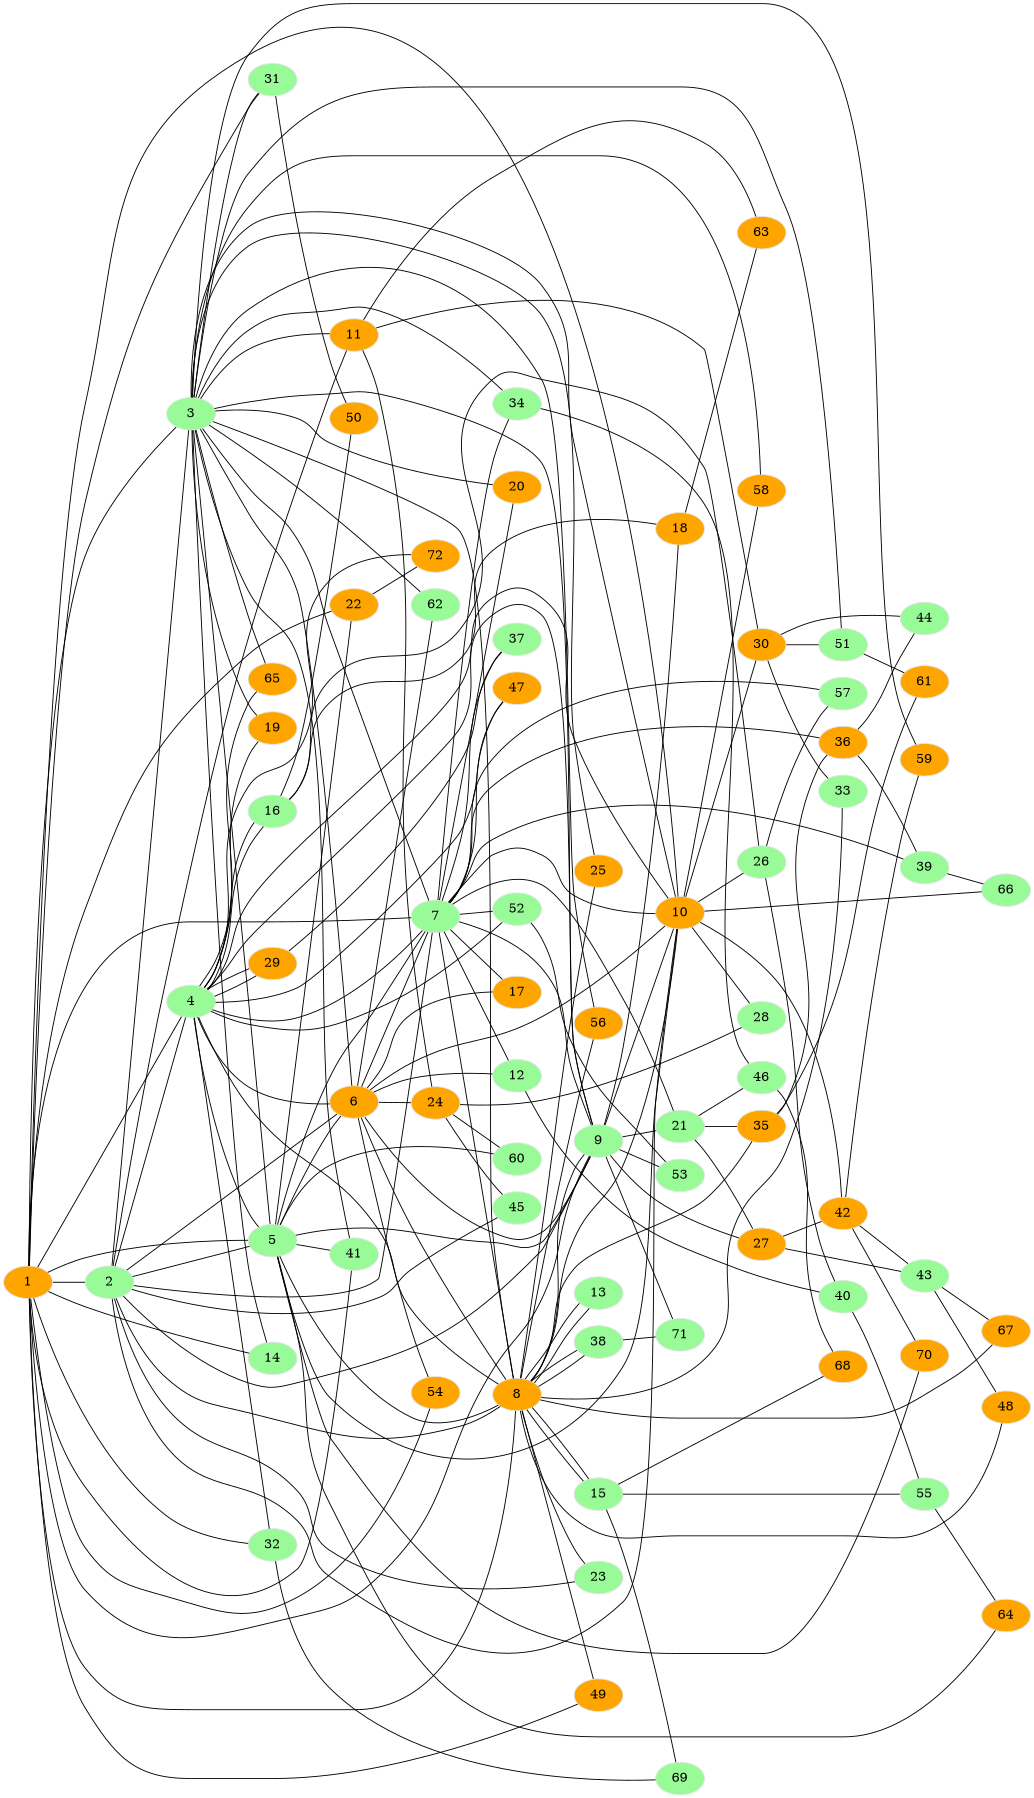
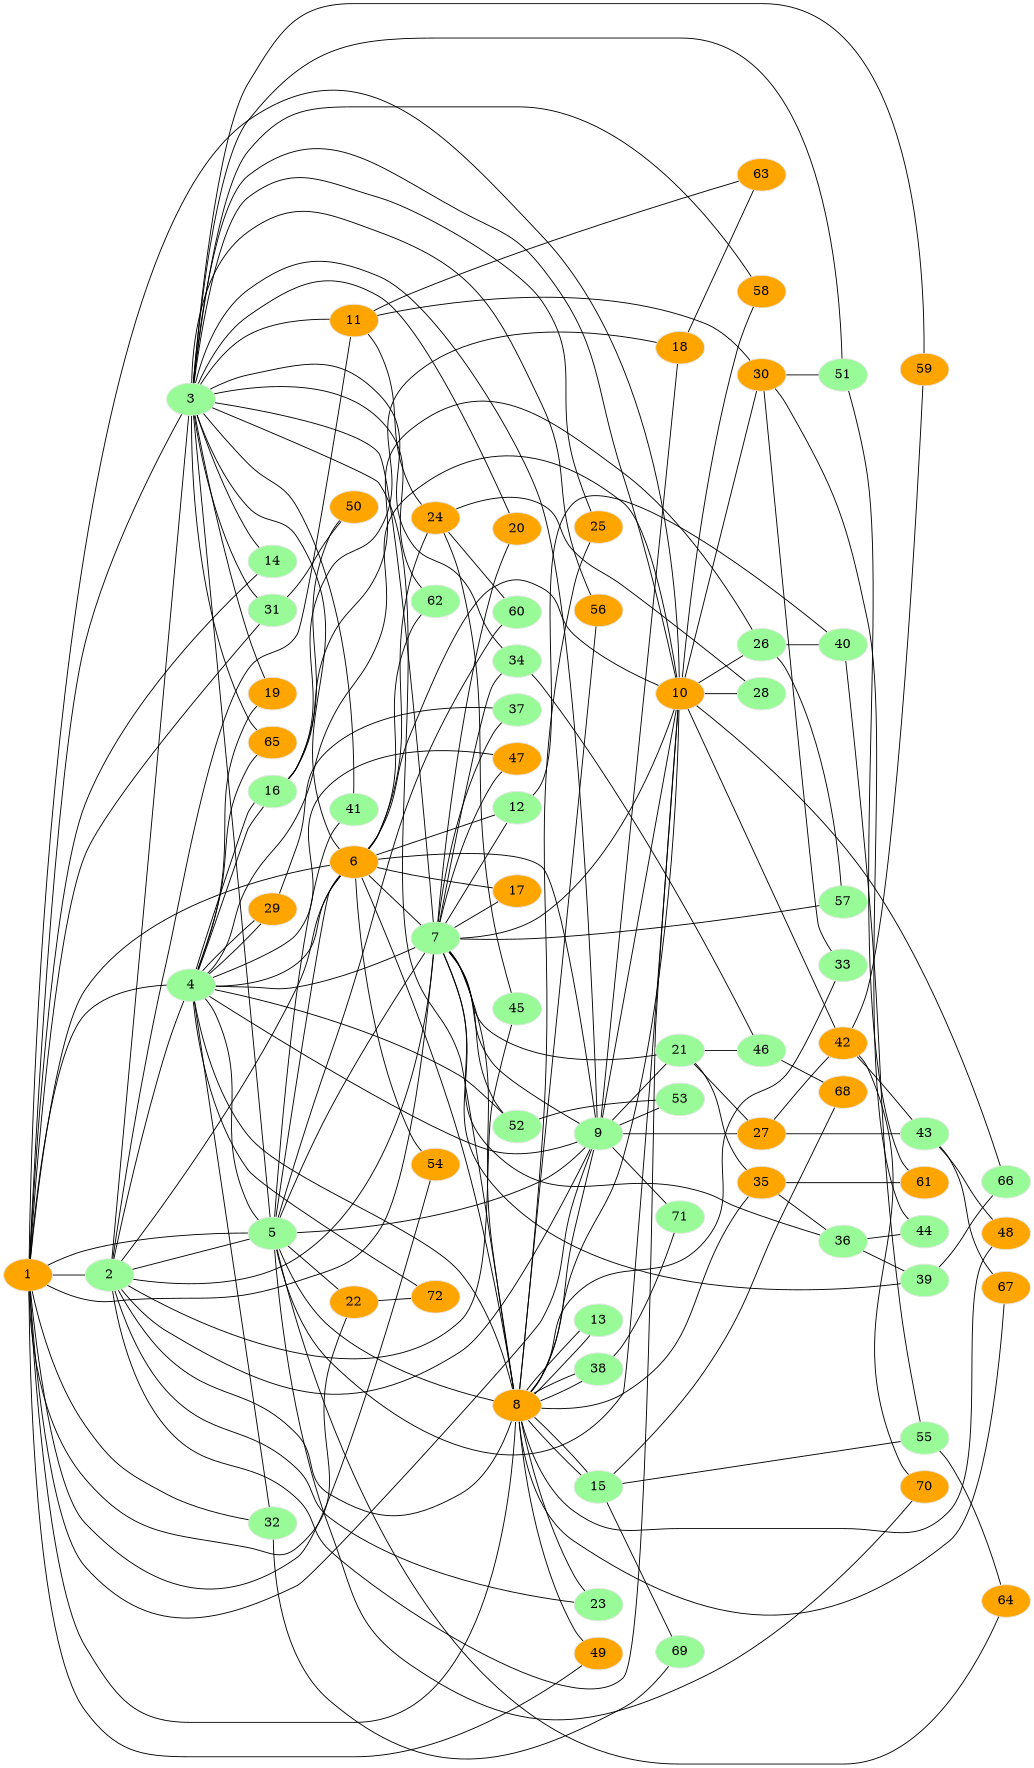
(843, 743) -> (843, 1242)
(226, 1594) -> (87, 988)
